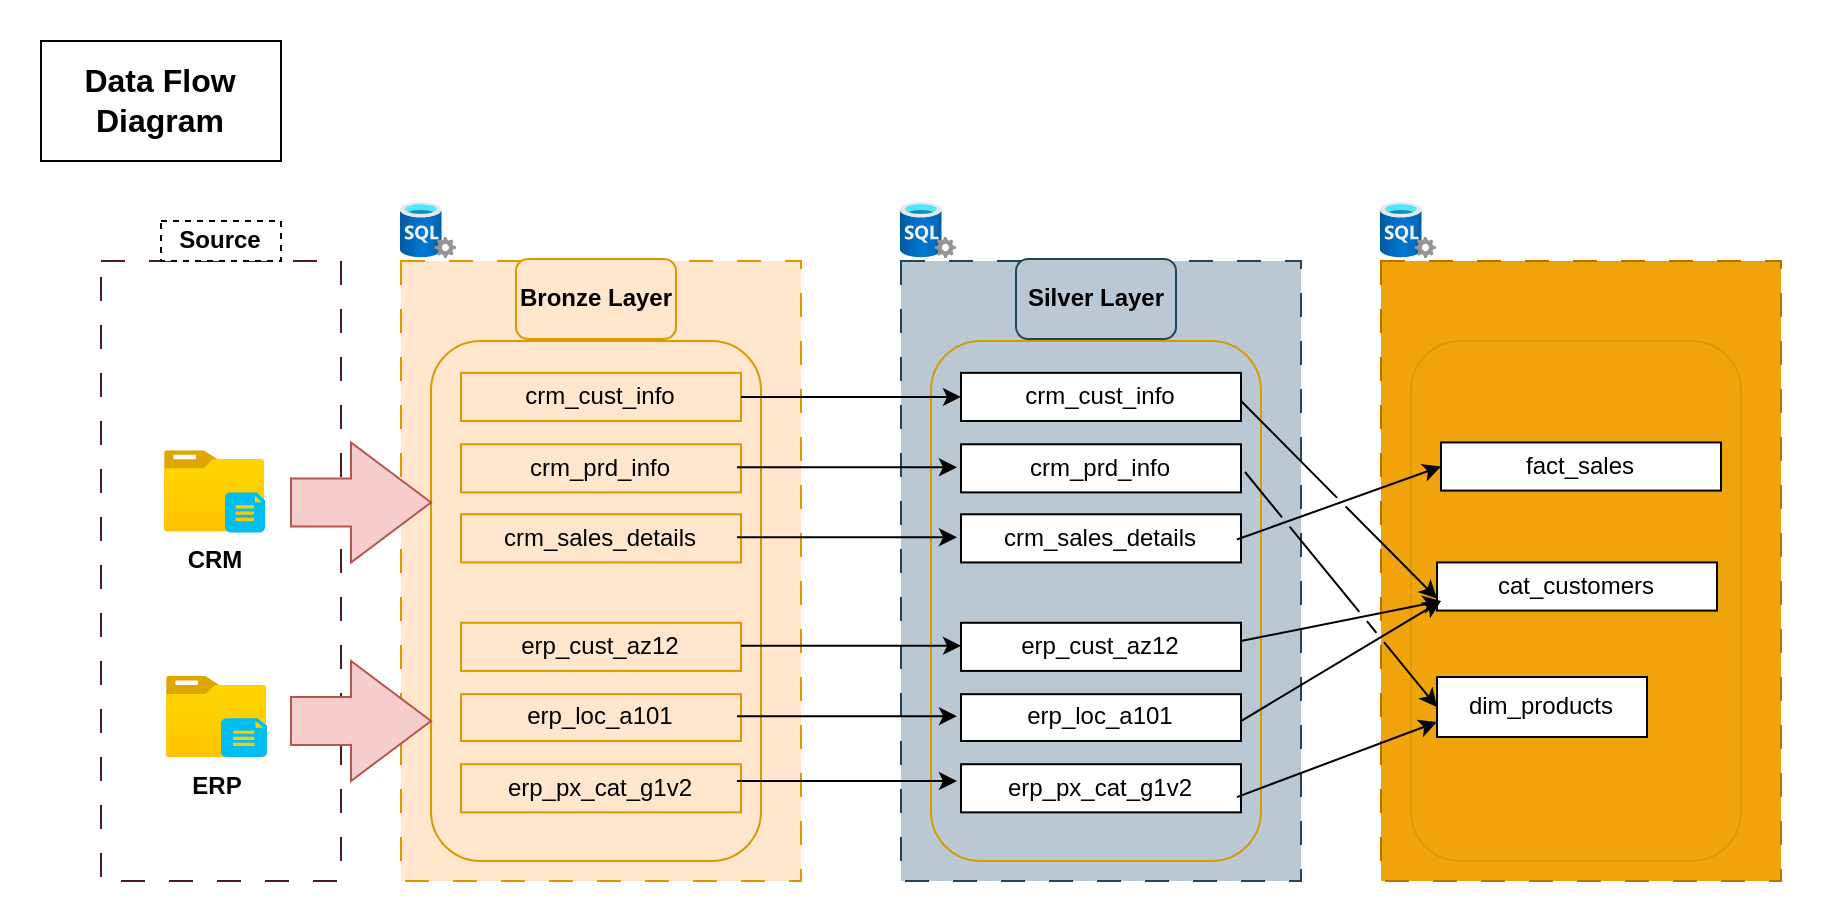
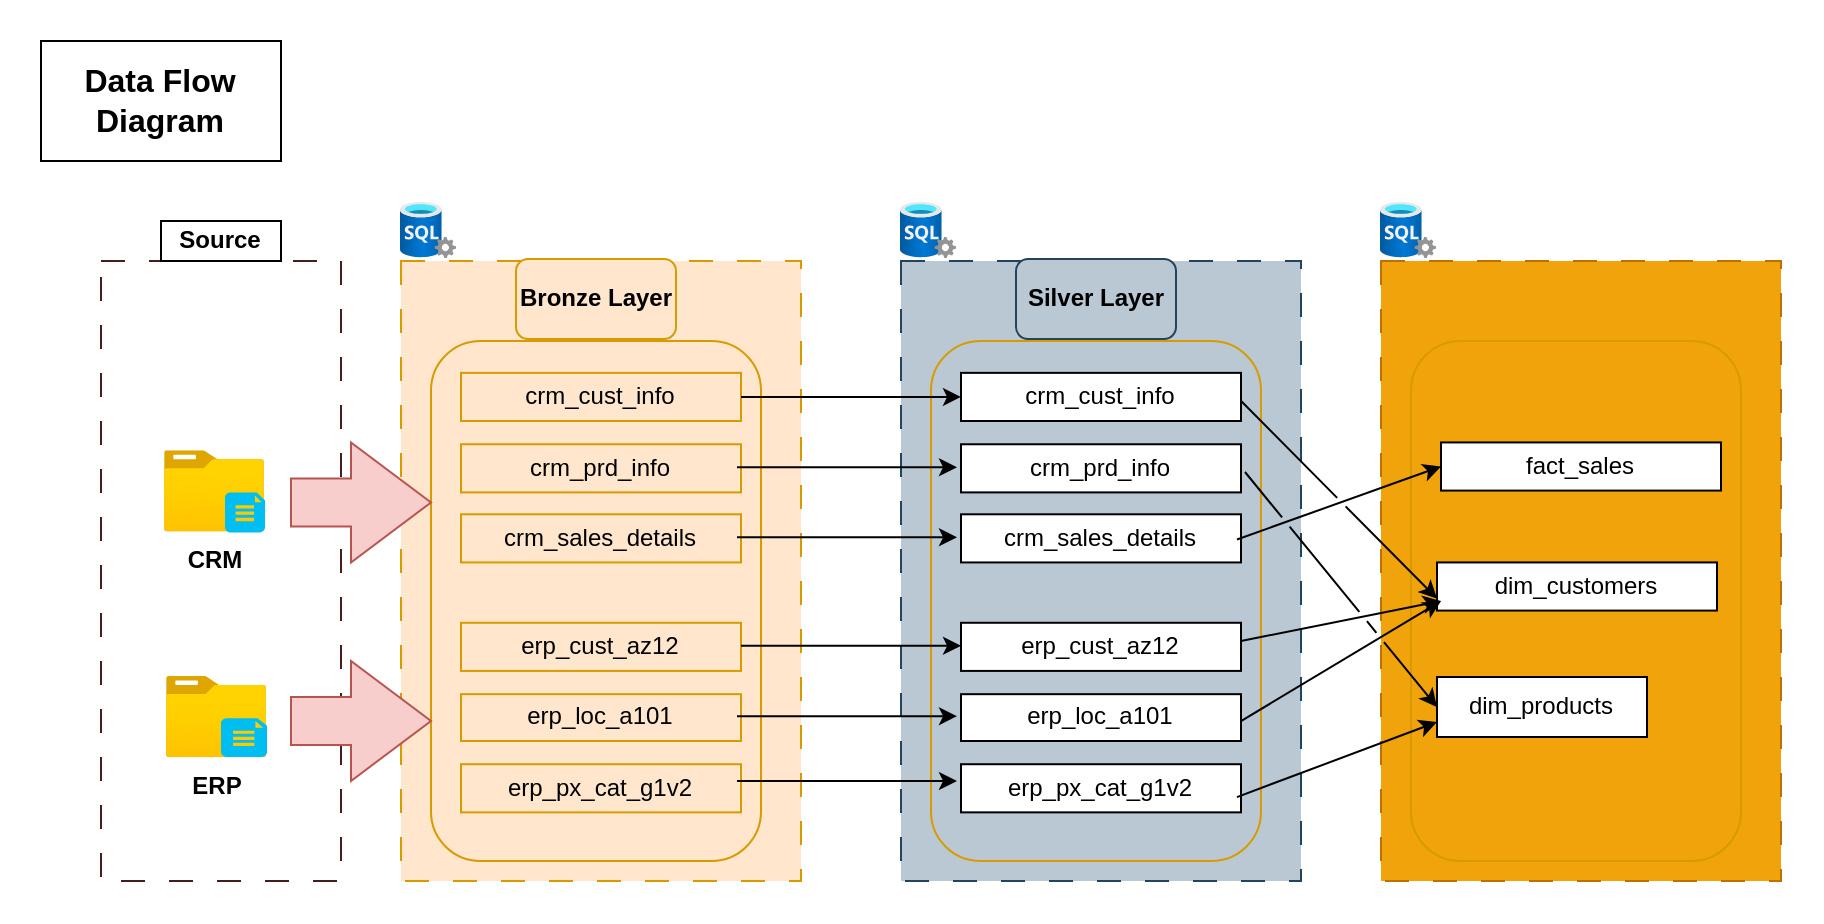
(221, 241) -> (221, 241)
(1577, 587) -> (1577, 587)
